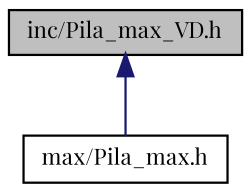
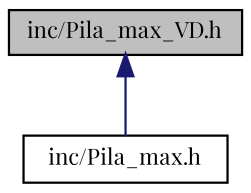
(126, 159) -> (126, 159)
